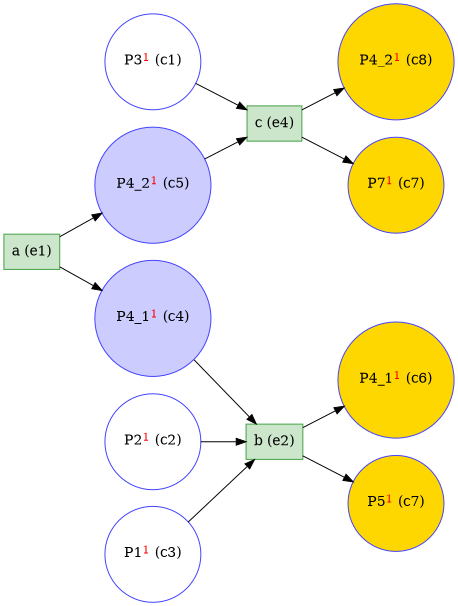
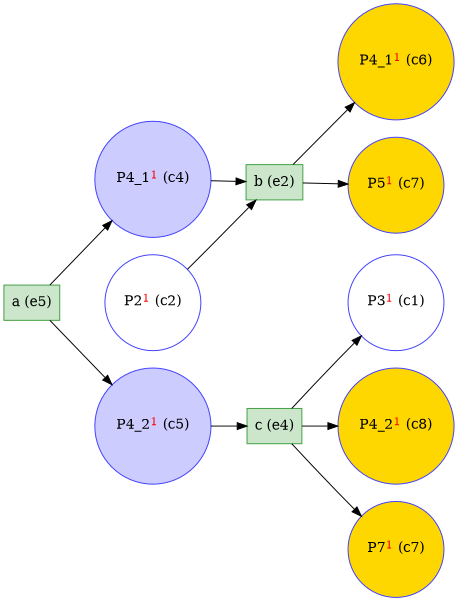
(217, 94) -> (323, 375)
(32, 252) -> (32, 303)
(153, 554) -> none
